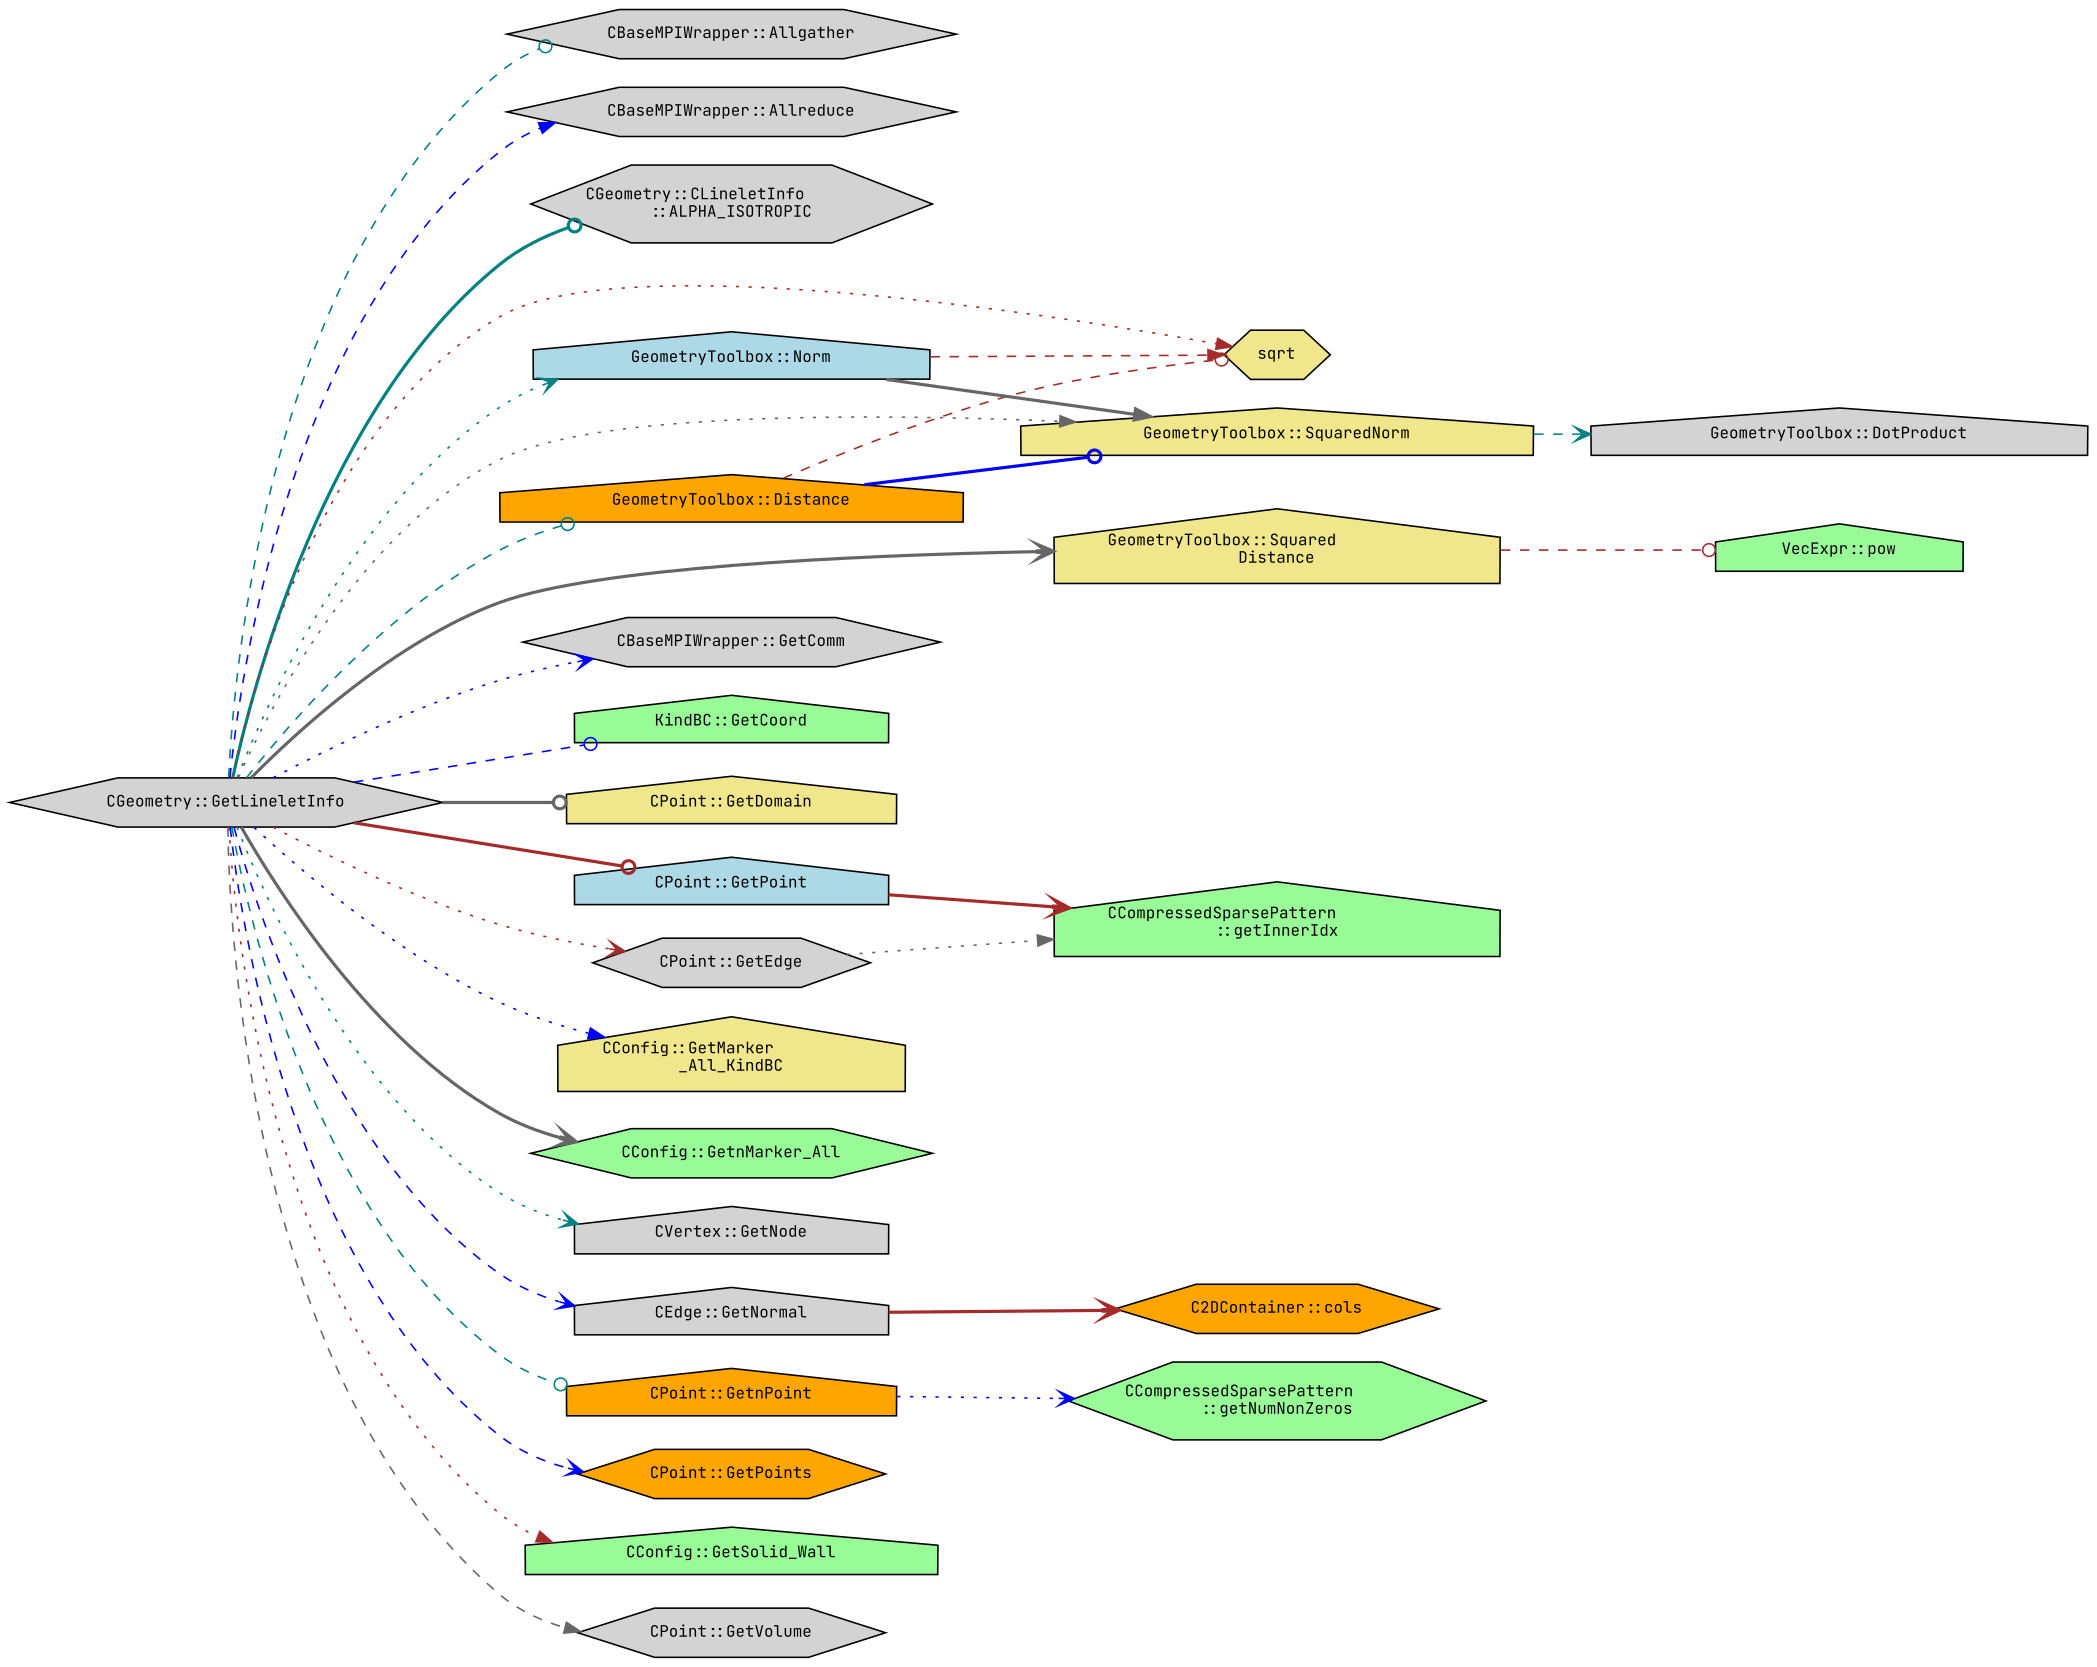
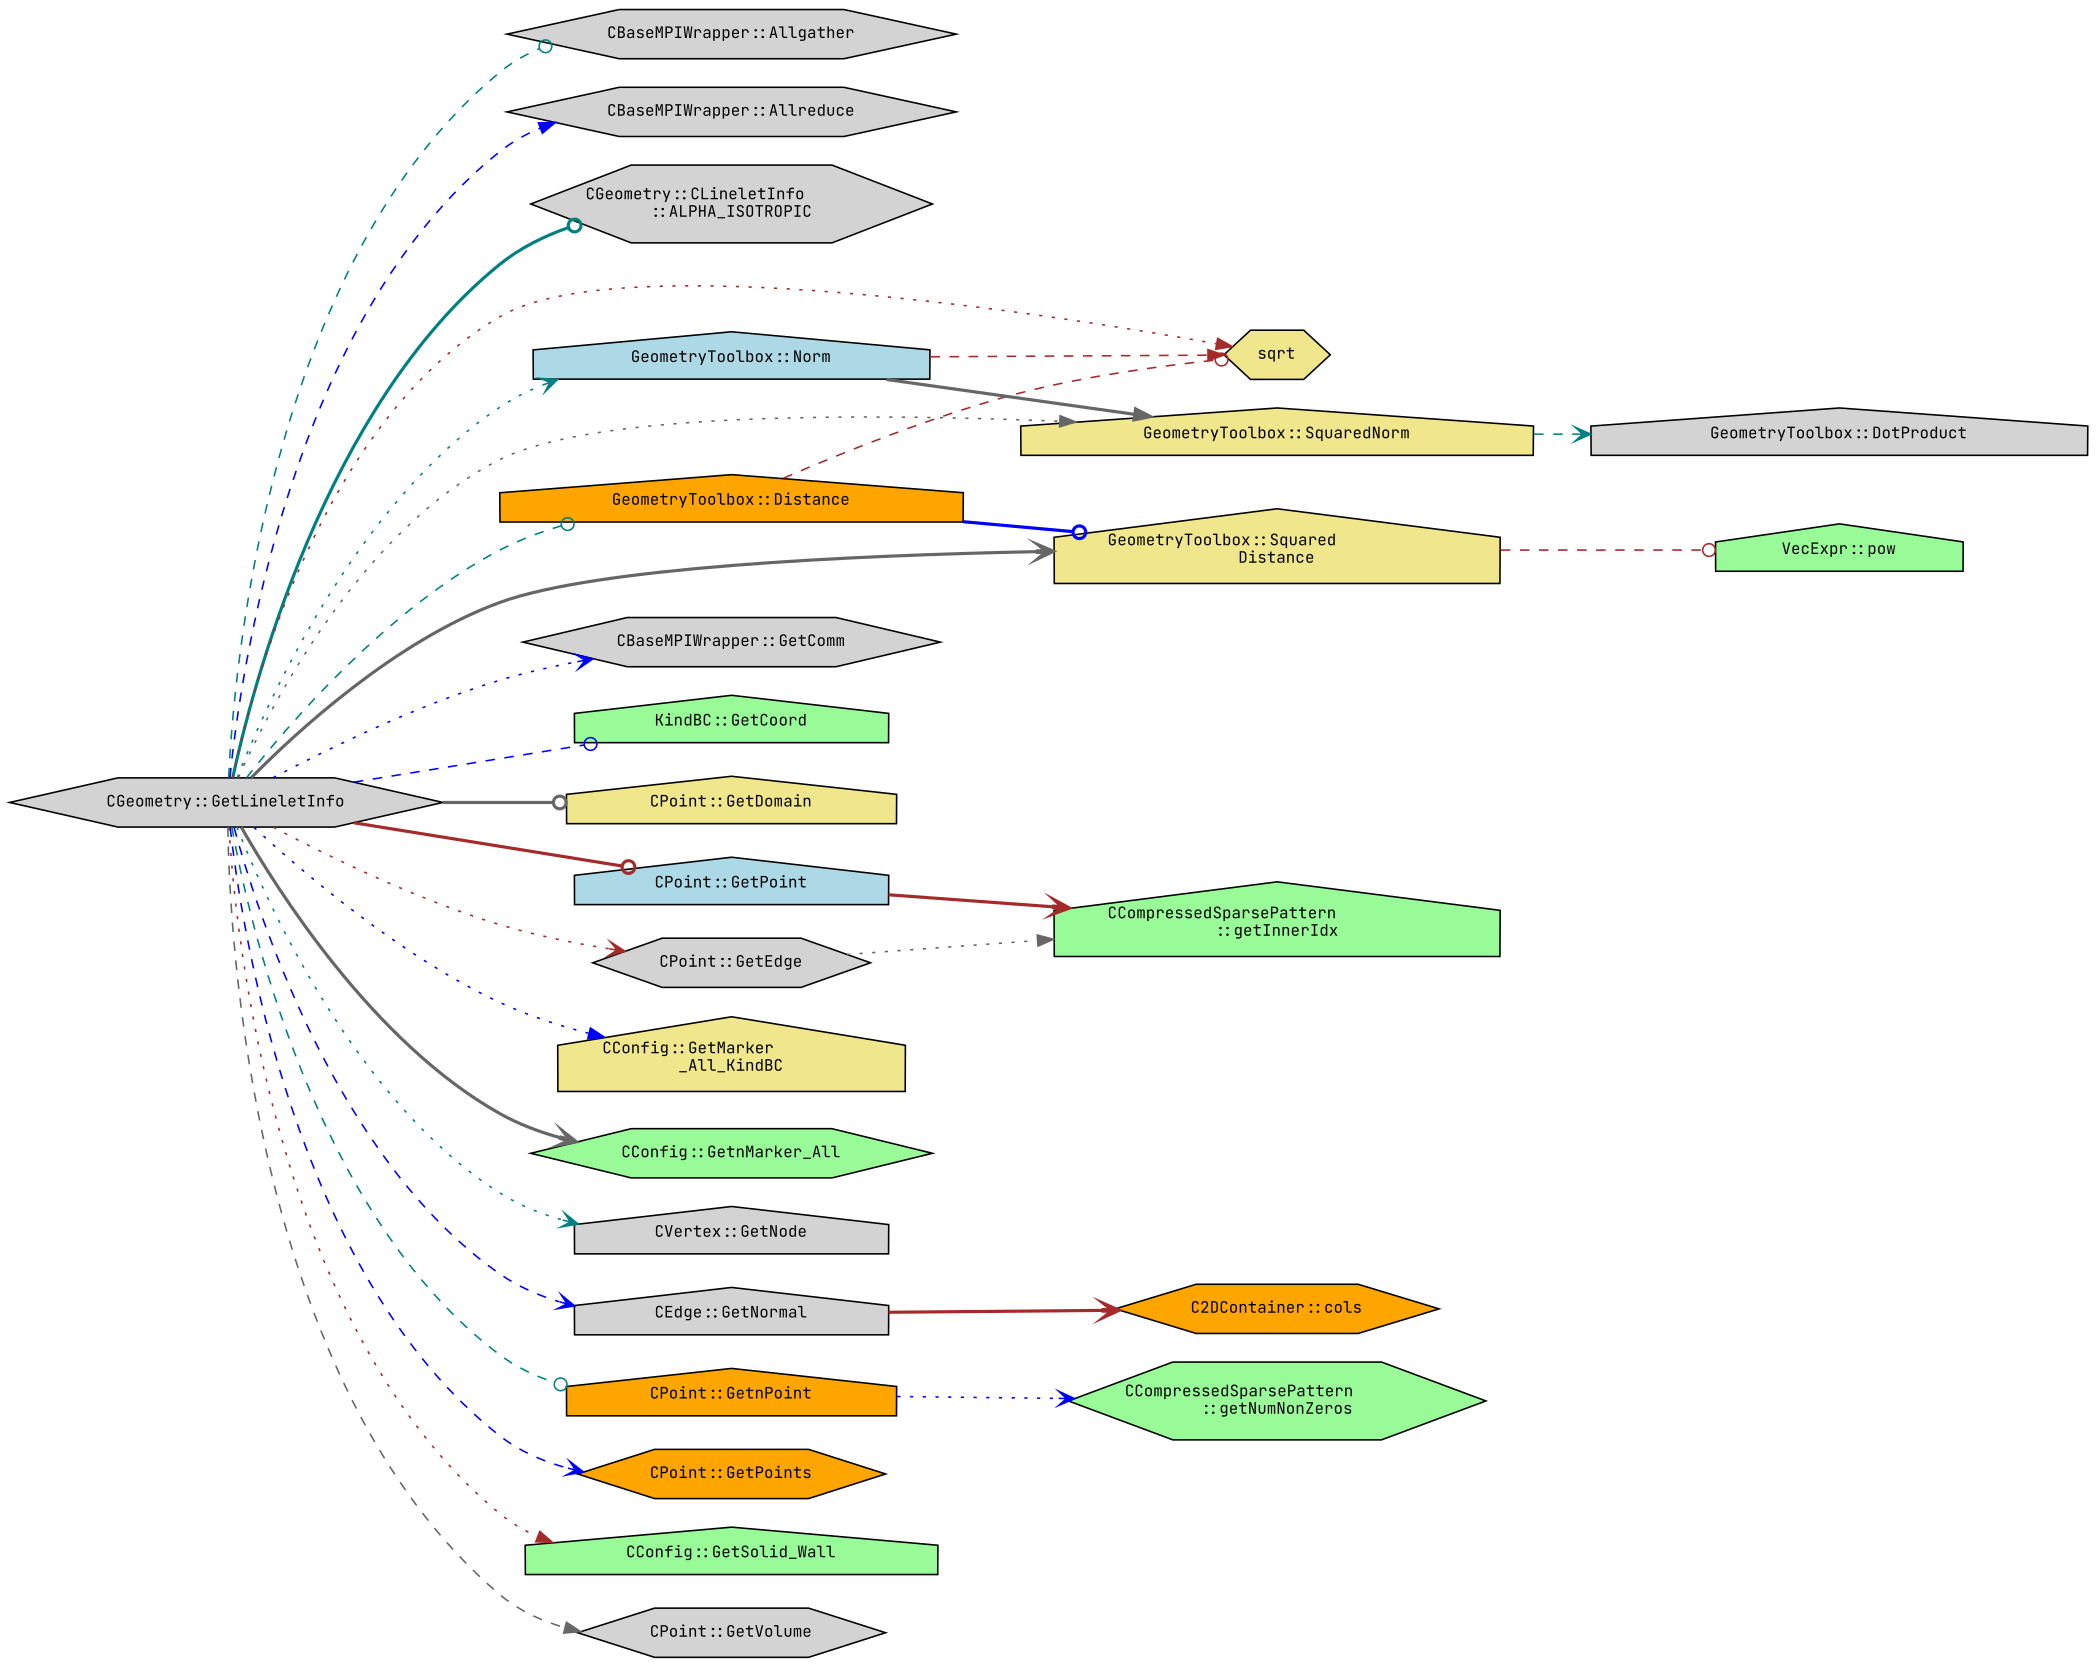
(976, 471) -> (1018, 527)
